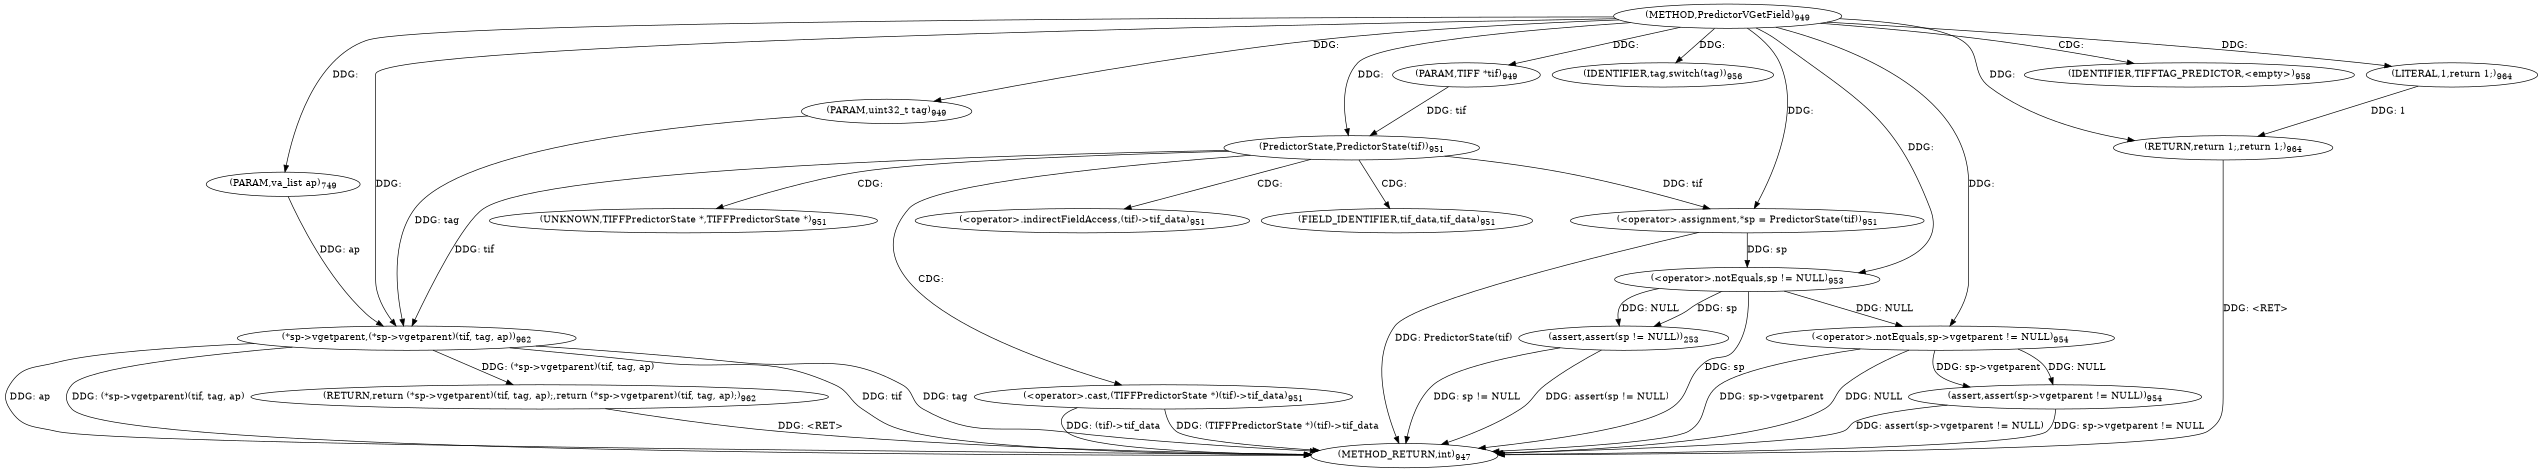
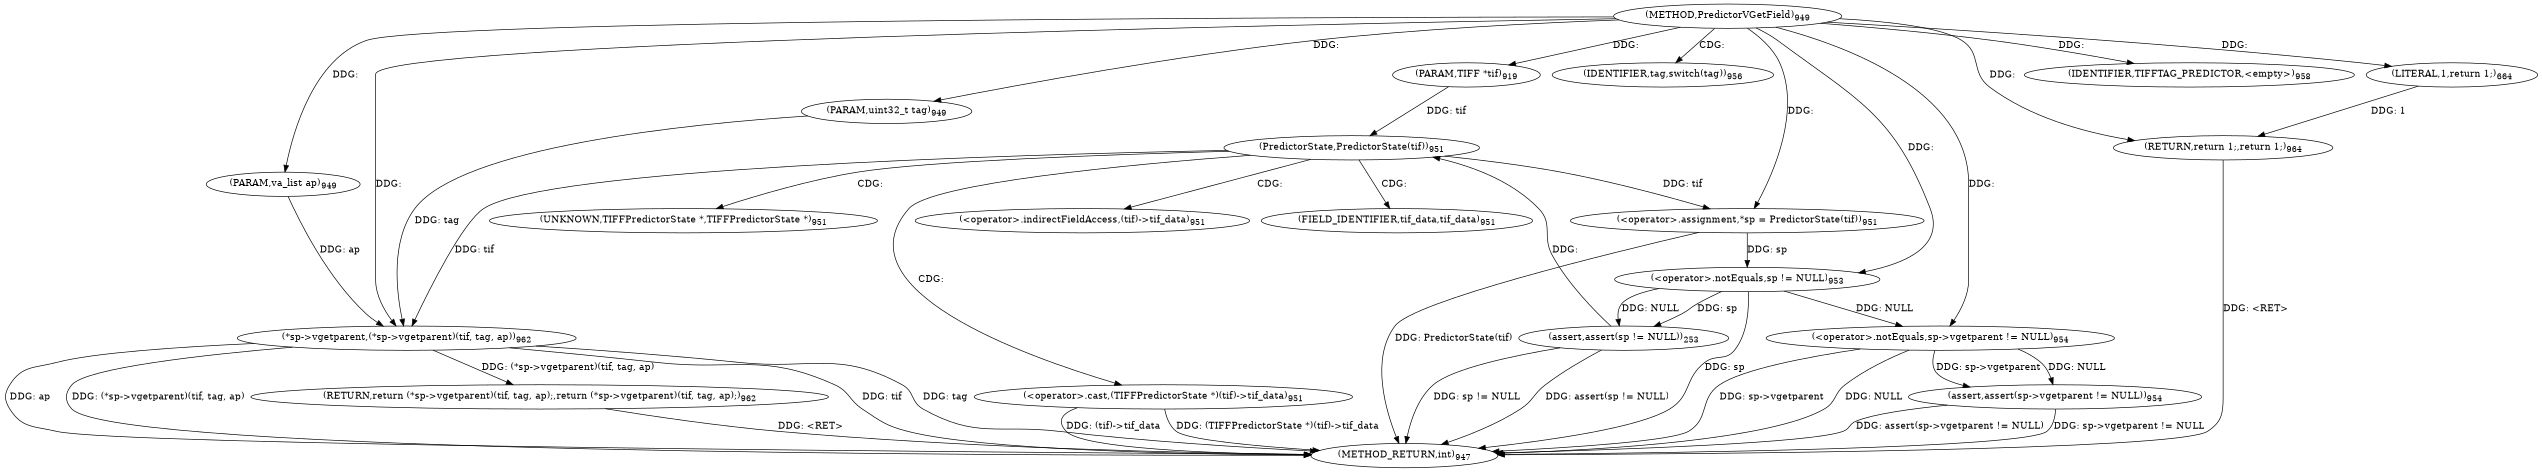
(1458, 39) -> (1546, 221)
(1714, 46) -> (1714, 46)
(2073, 46) -> (2073, 46)
(1510, 74) -> (1510, 74)
(2505, 74) -> (2505, 74)
(329, 183) -> (329, 183)
